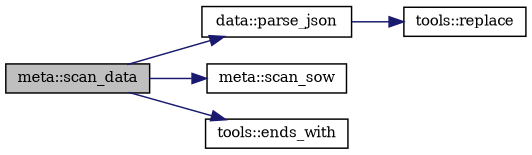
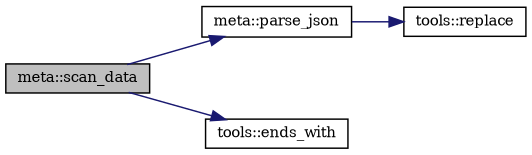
(277, 22) -> (277, 22)
(277, 78) -> none
